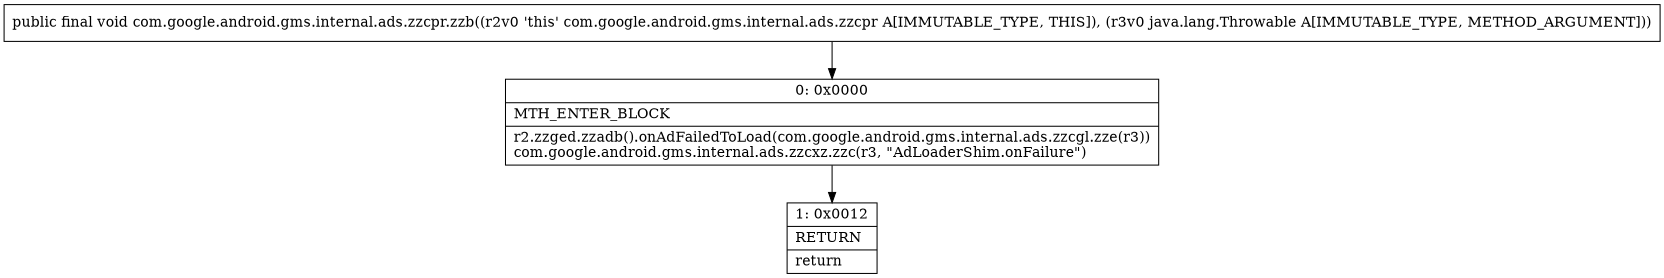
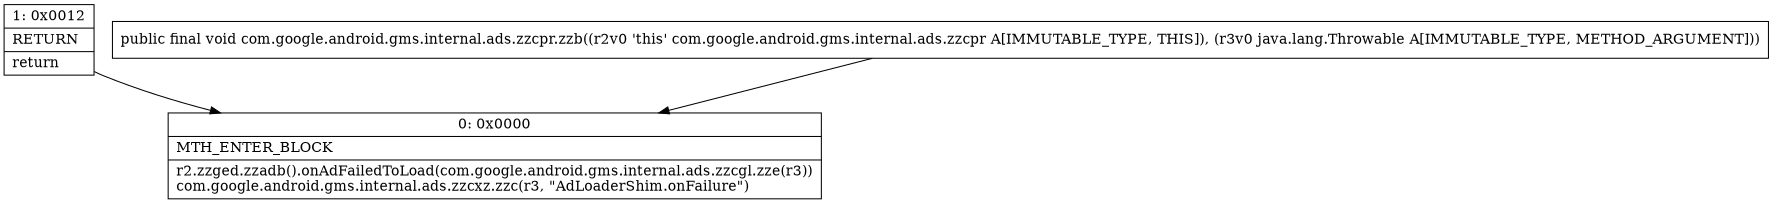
(832, 179) -> (151, 93)
